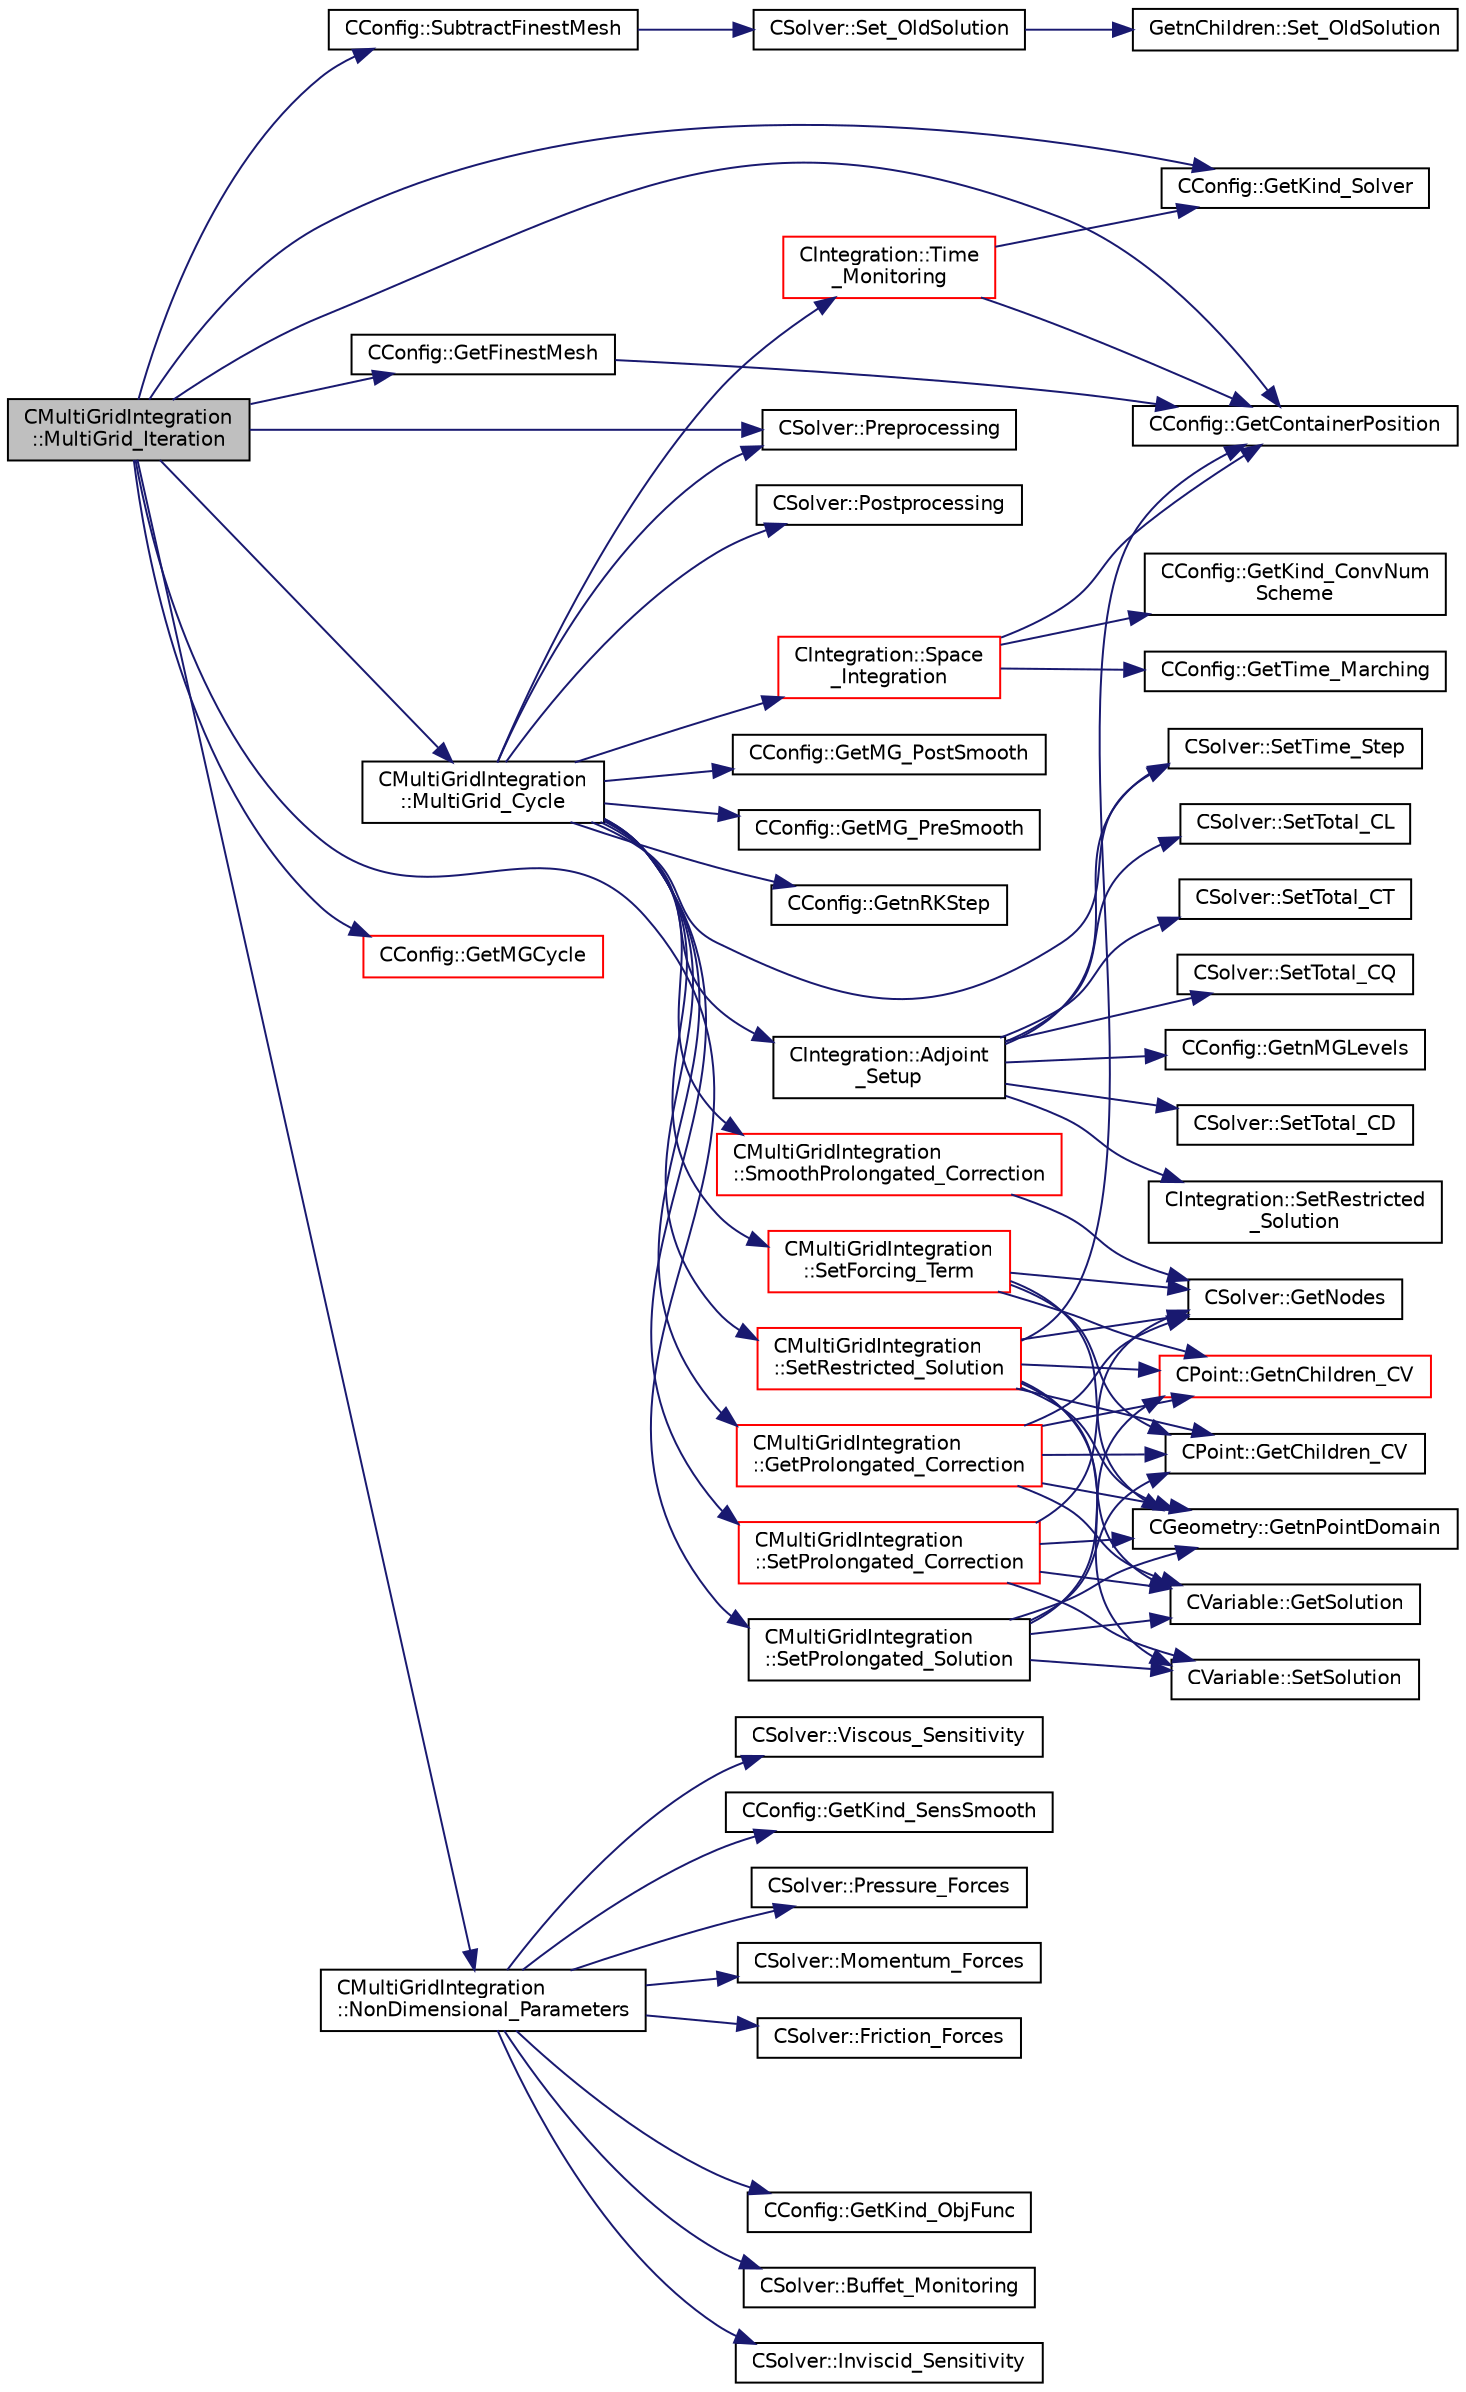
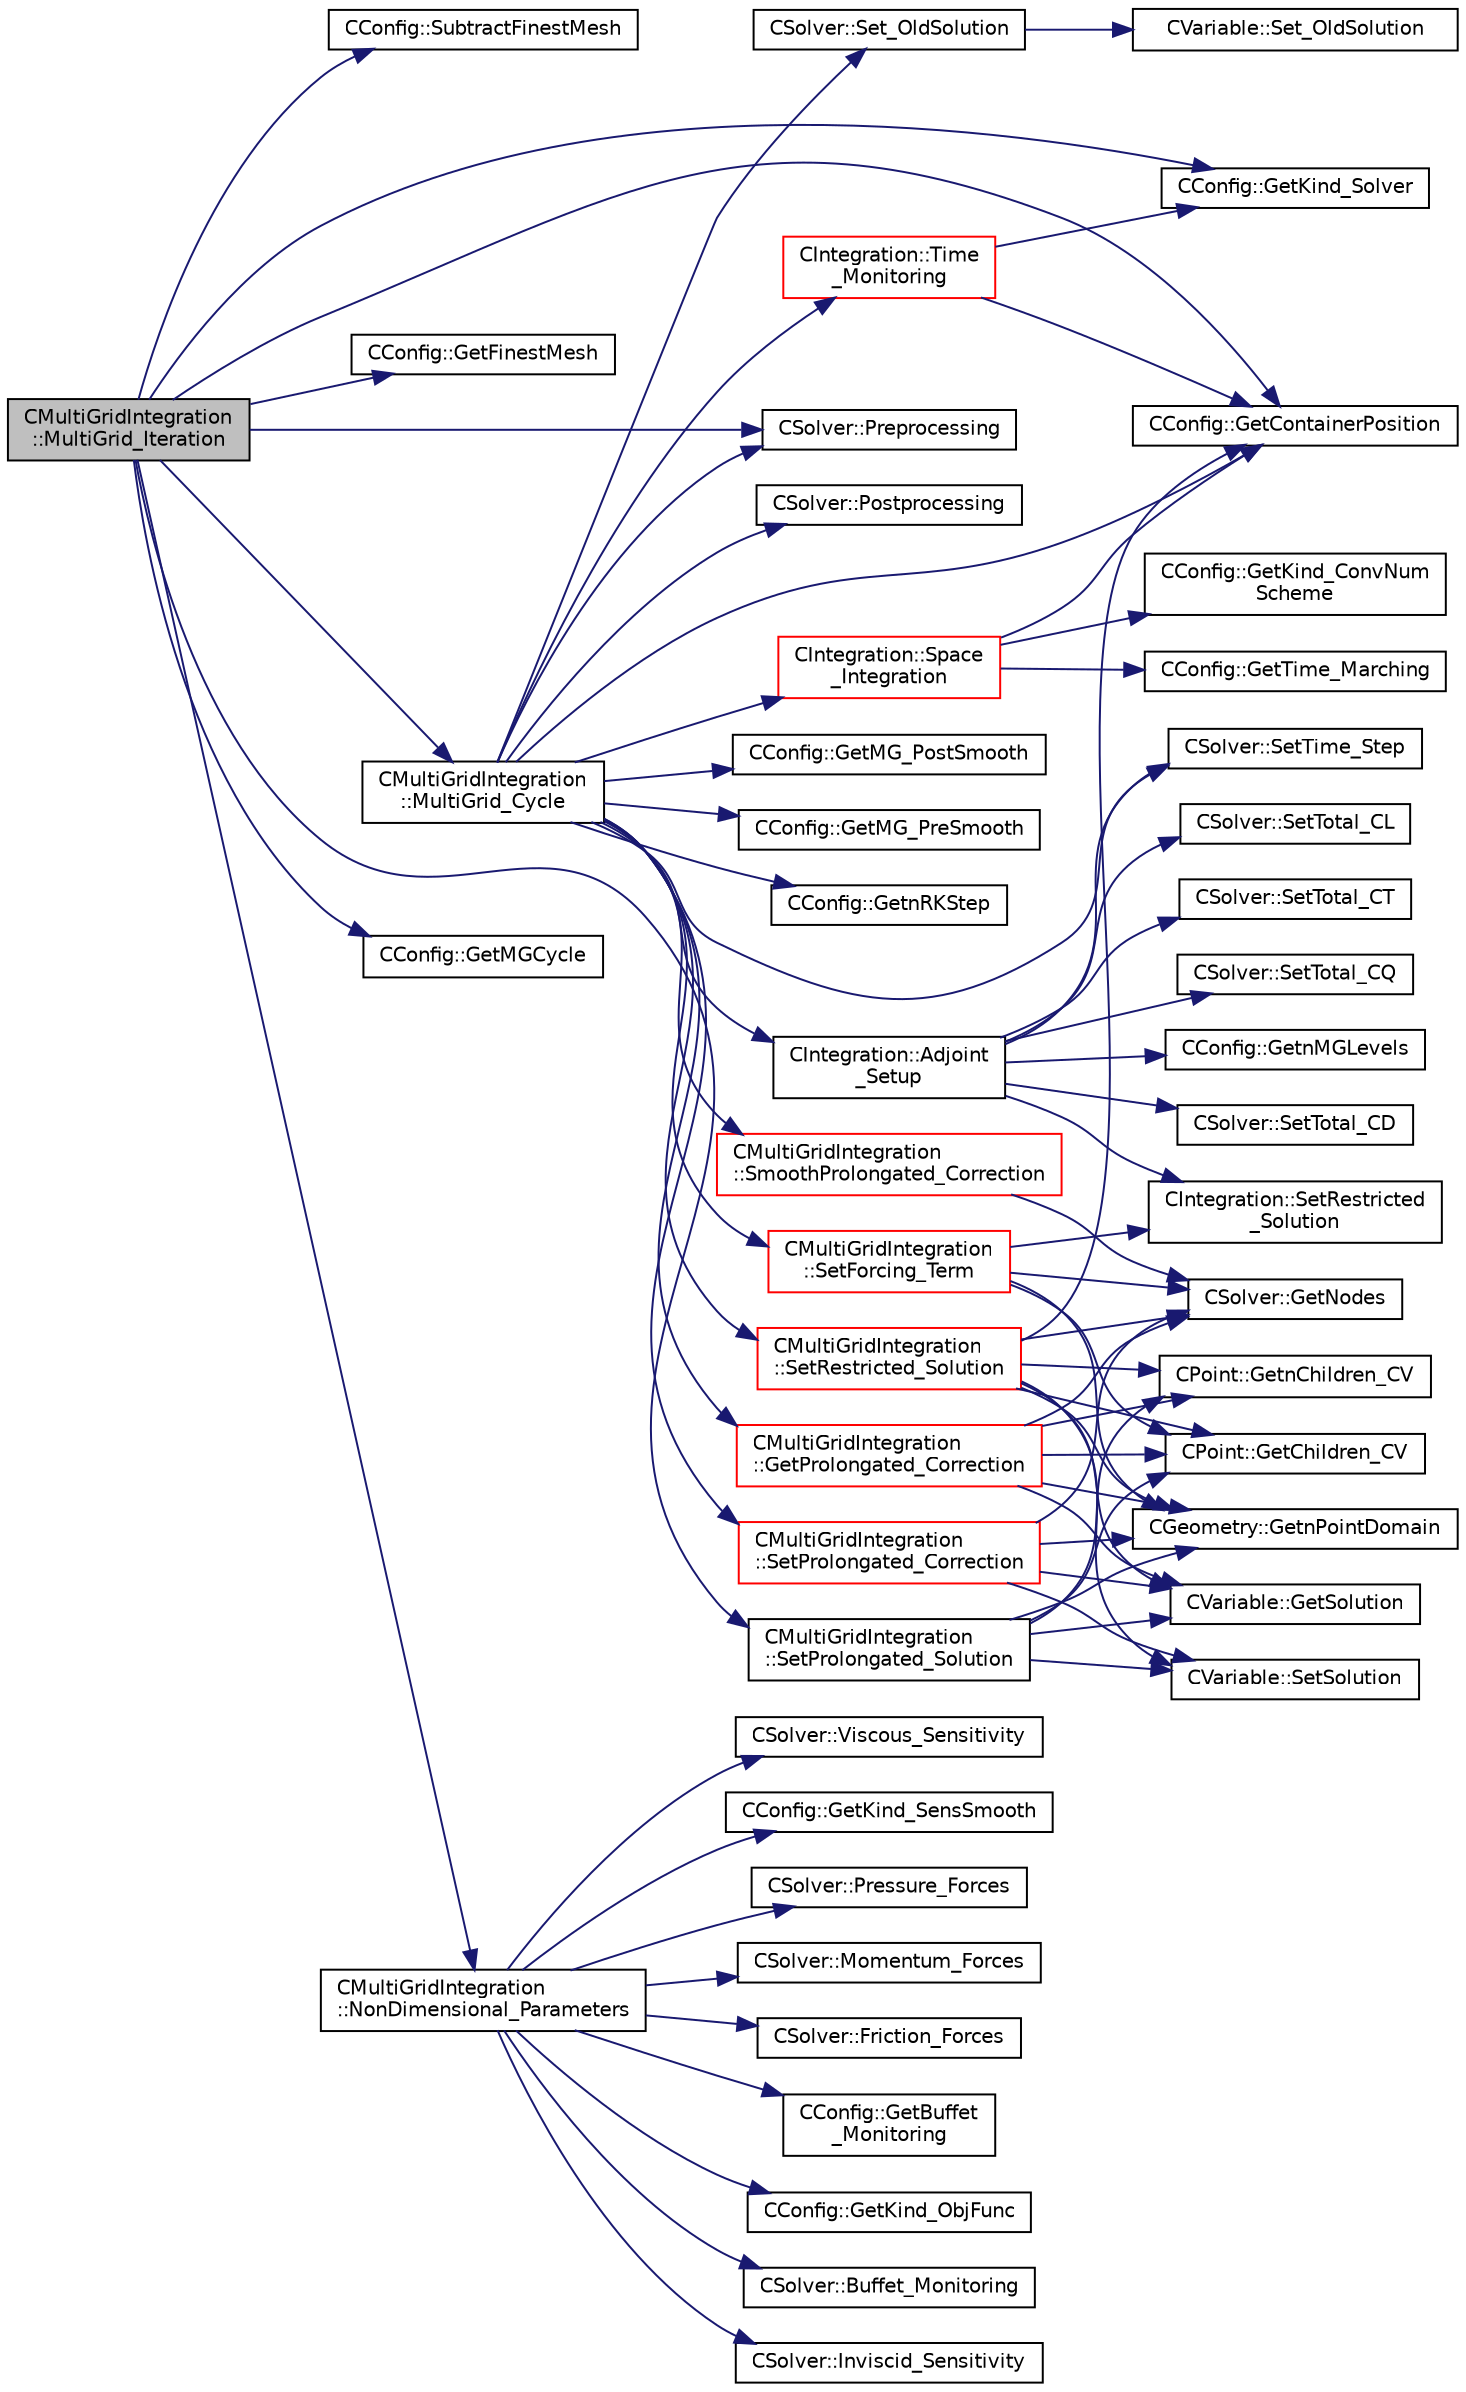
(685, 30) -> (645, 394)
(1295, 30) -> (1295, 30)
(886, 377) -> (866, 578)
(483, 957) -> (483, 957)
(1092, 1322) -> (1069, 1240)
(1295, 1376) -> (1295, 1376)
none -> (889, 2125)
